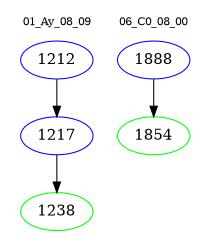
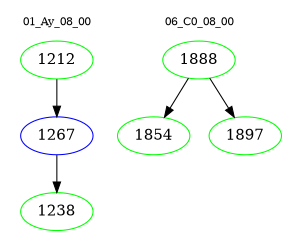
(57, 23) -> (57, 23)
(57, 60) -> (57, 60)
(154, 60) -> (199, 60)
(57, 136) -> (57, 136)
none -> (245, 136)
